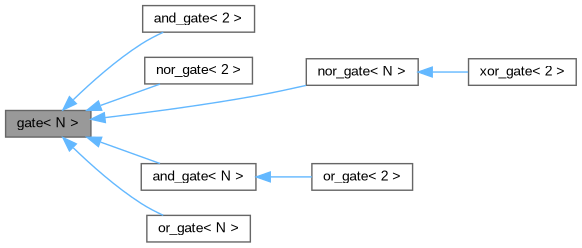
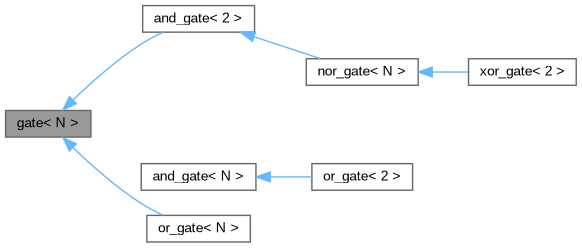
(199, 71) -> none
(206, 104) -> (287, 48)
(130, 153) -> none
